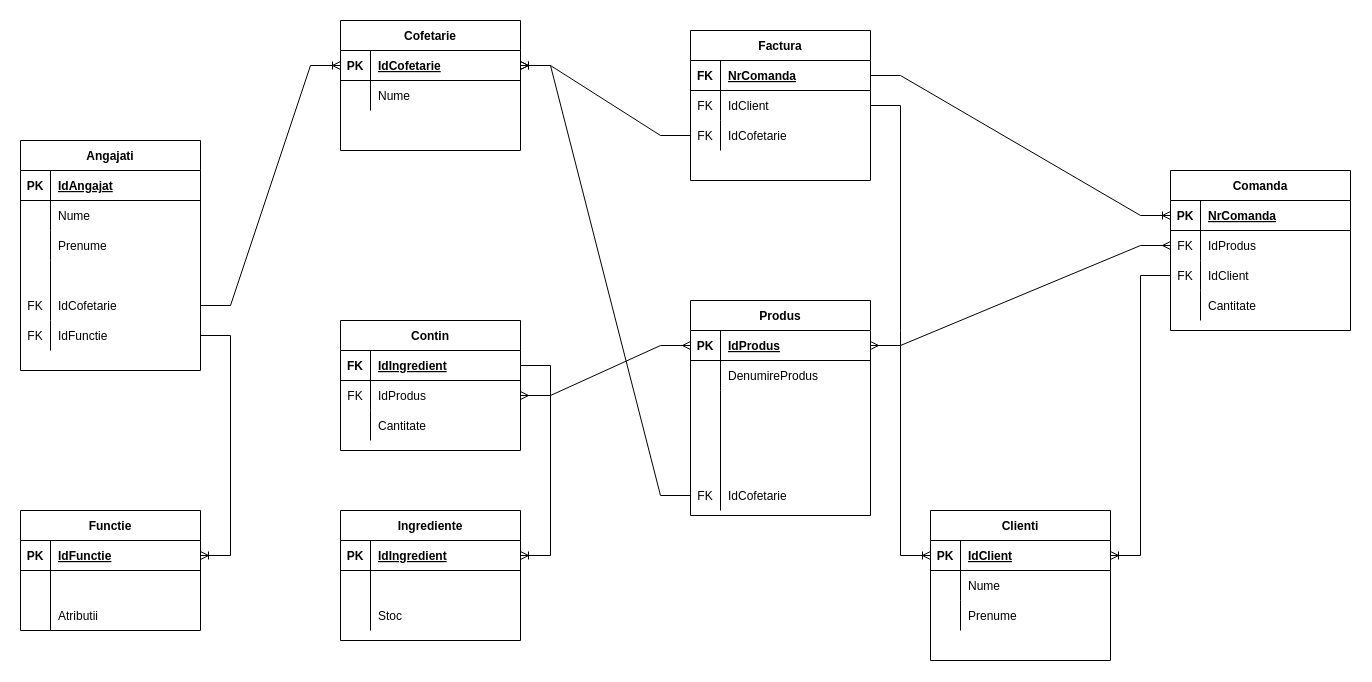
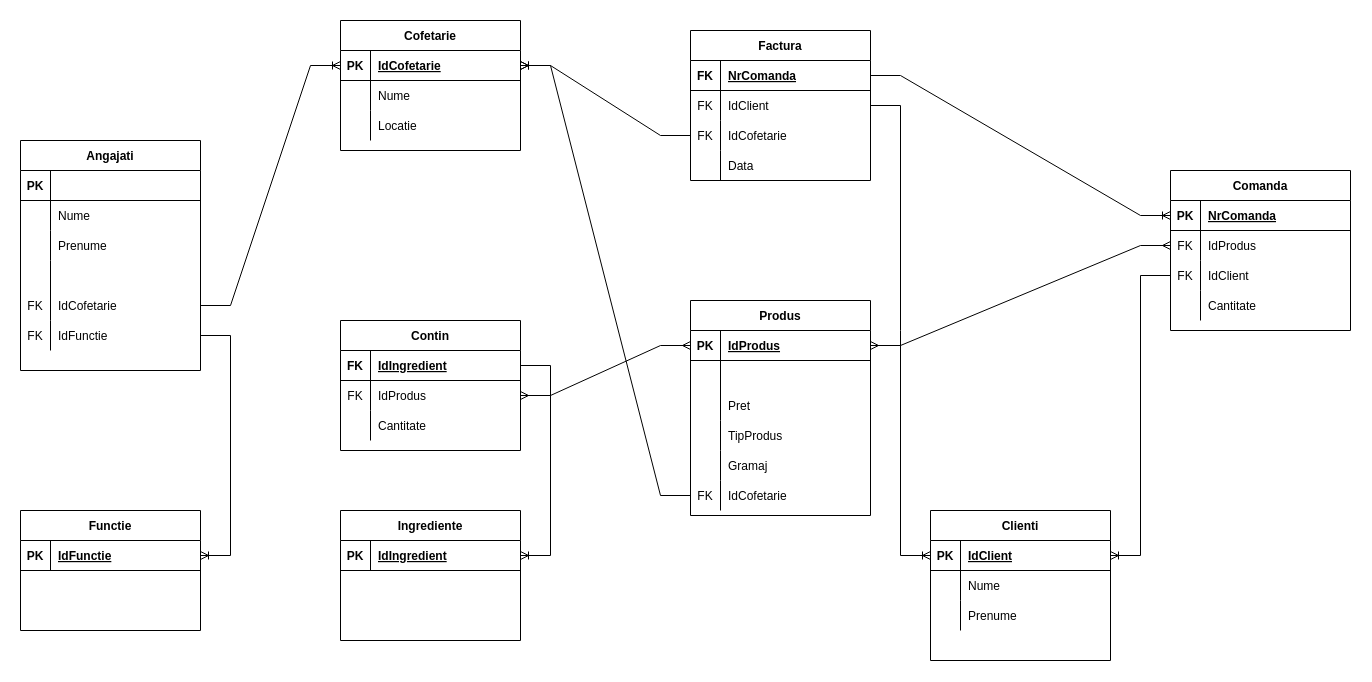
none -> (446, 126)
none -> (796, 166)
(126, 186) -> none
(796, 376) -> none
none -> (796, 406)
none -> (796, 436)
none -> (796, 466)
(126, 616) -> none
(446, 616) -> none
